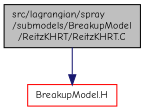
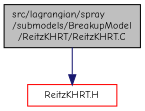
(72, 95) -> (72, 95)
